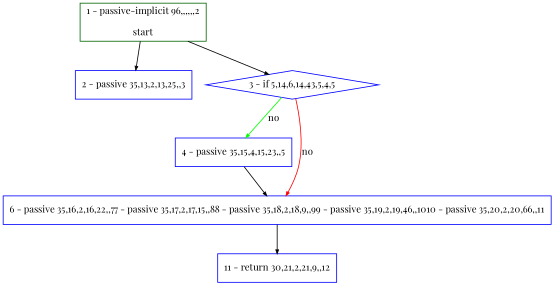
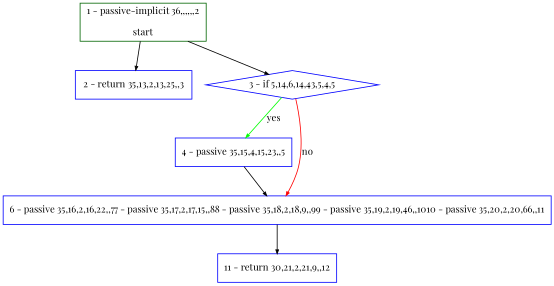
(143, 22) -> (143, 22)
(134, 85) -> (134, 85)
(274, 119) -> (274, 119)
